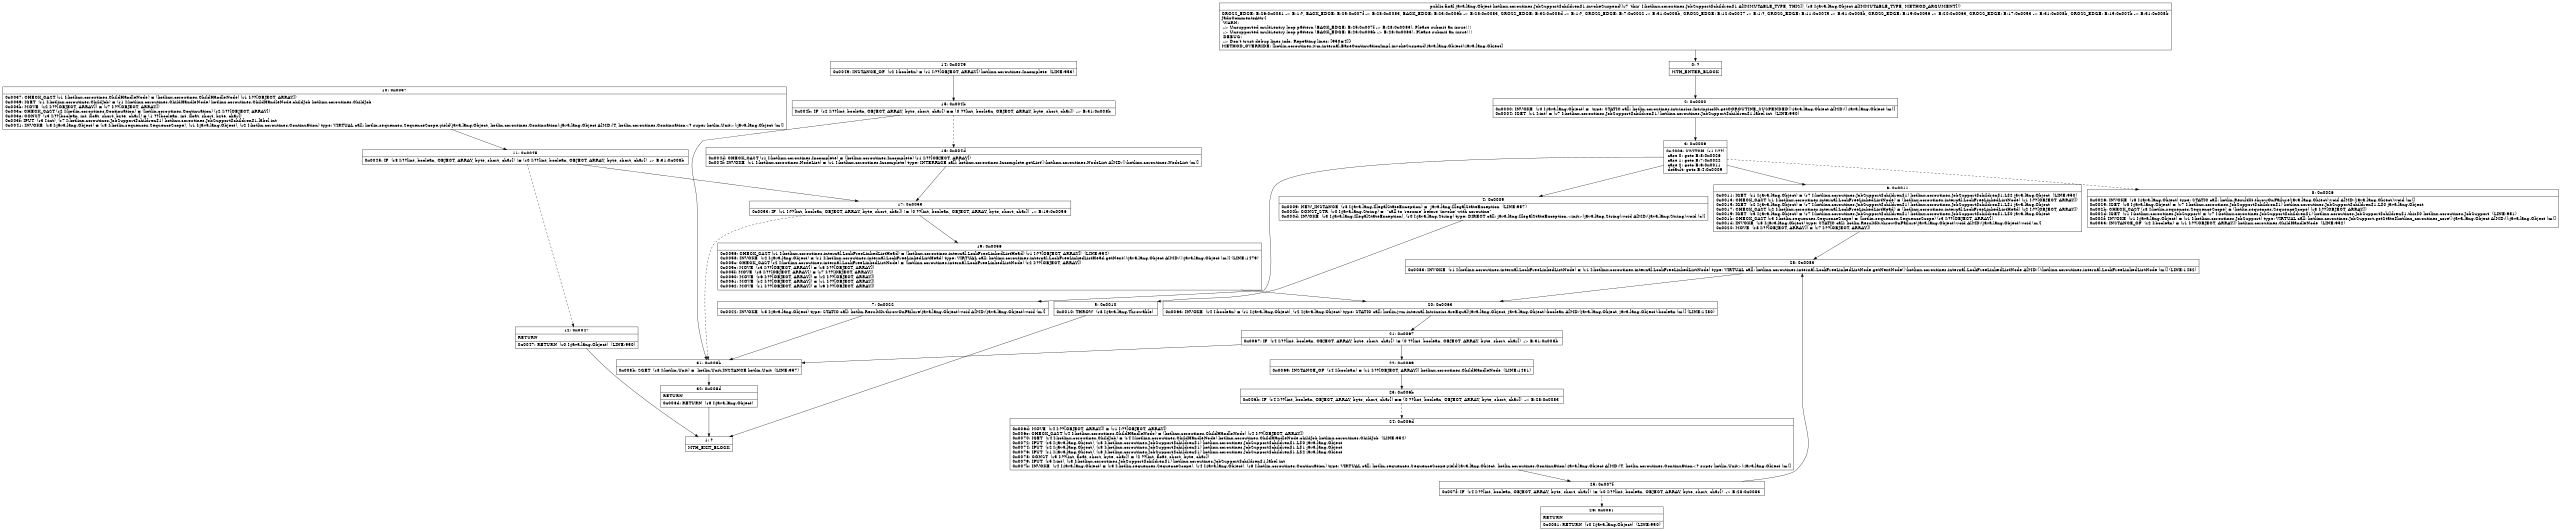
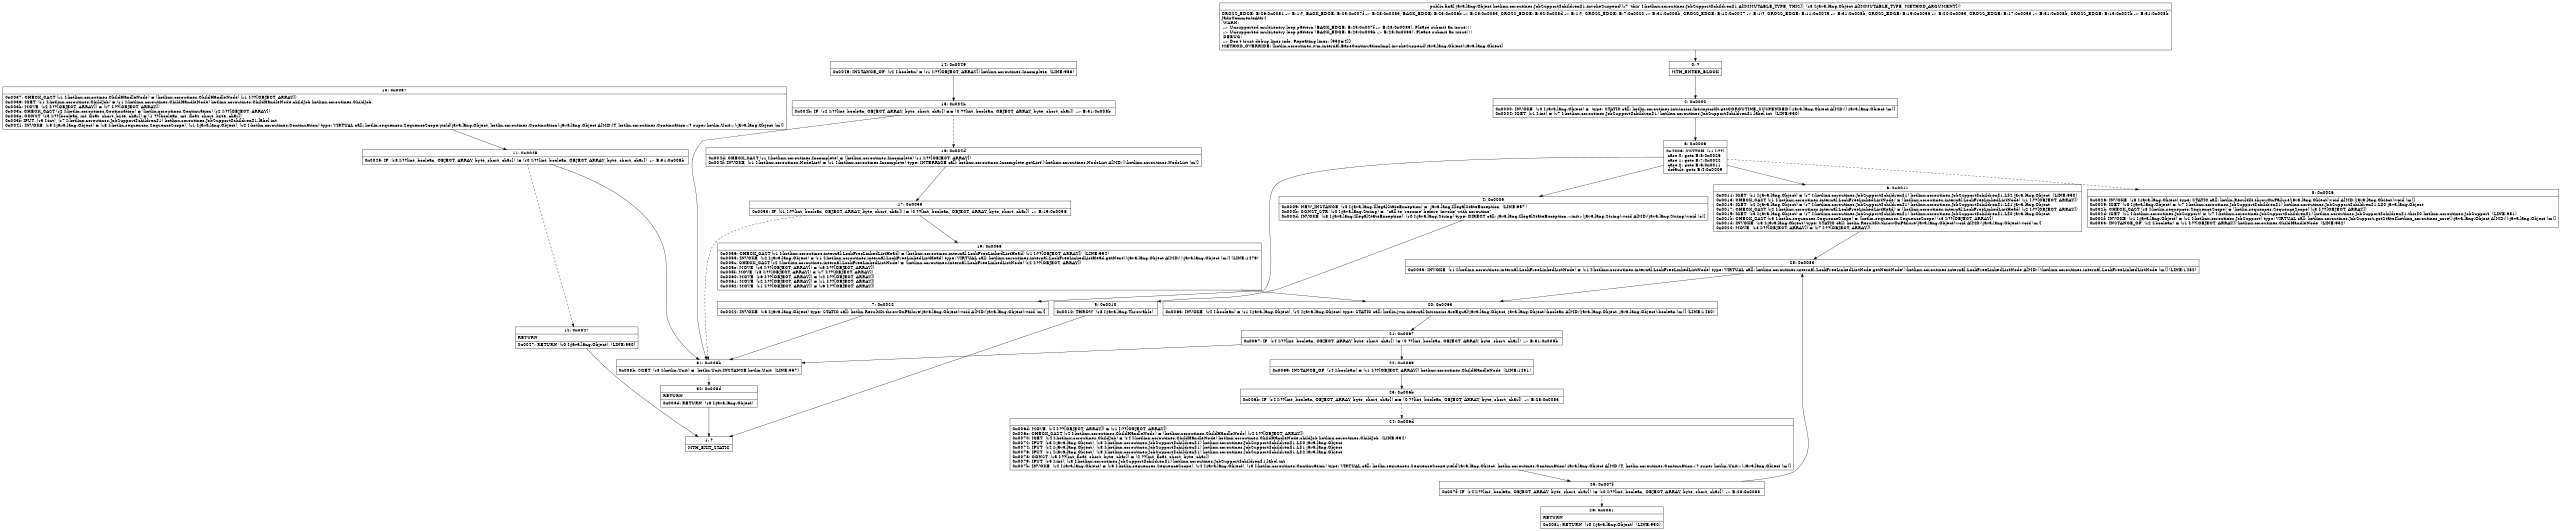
(716, 182) -> (658, 237)
(709, 448) -> (709, 448)
